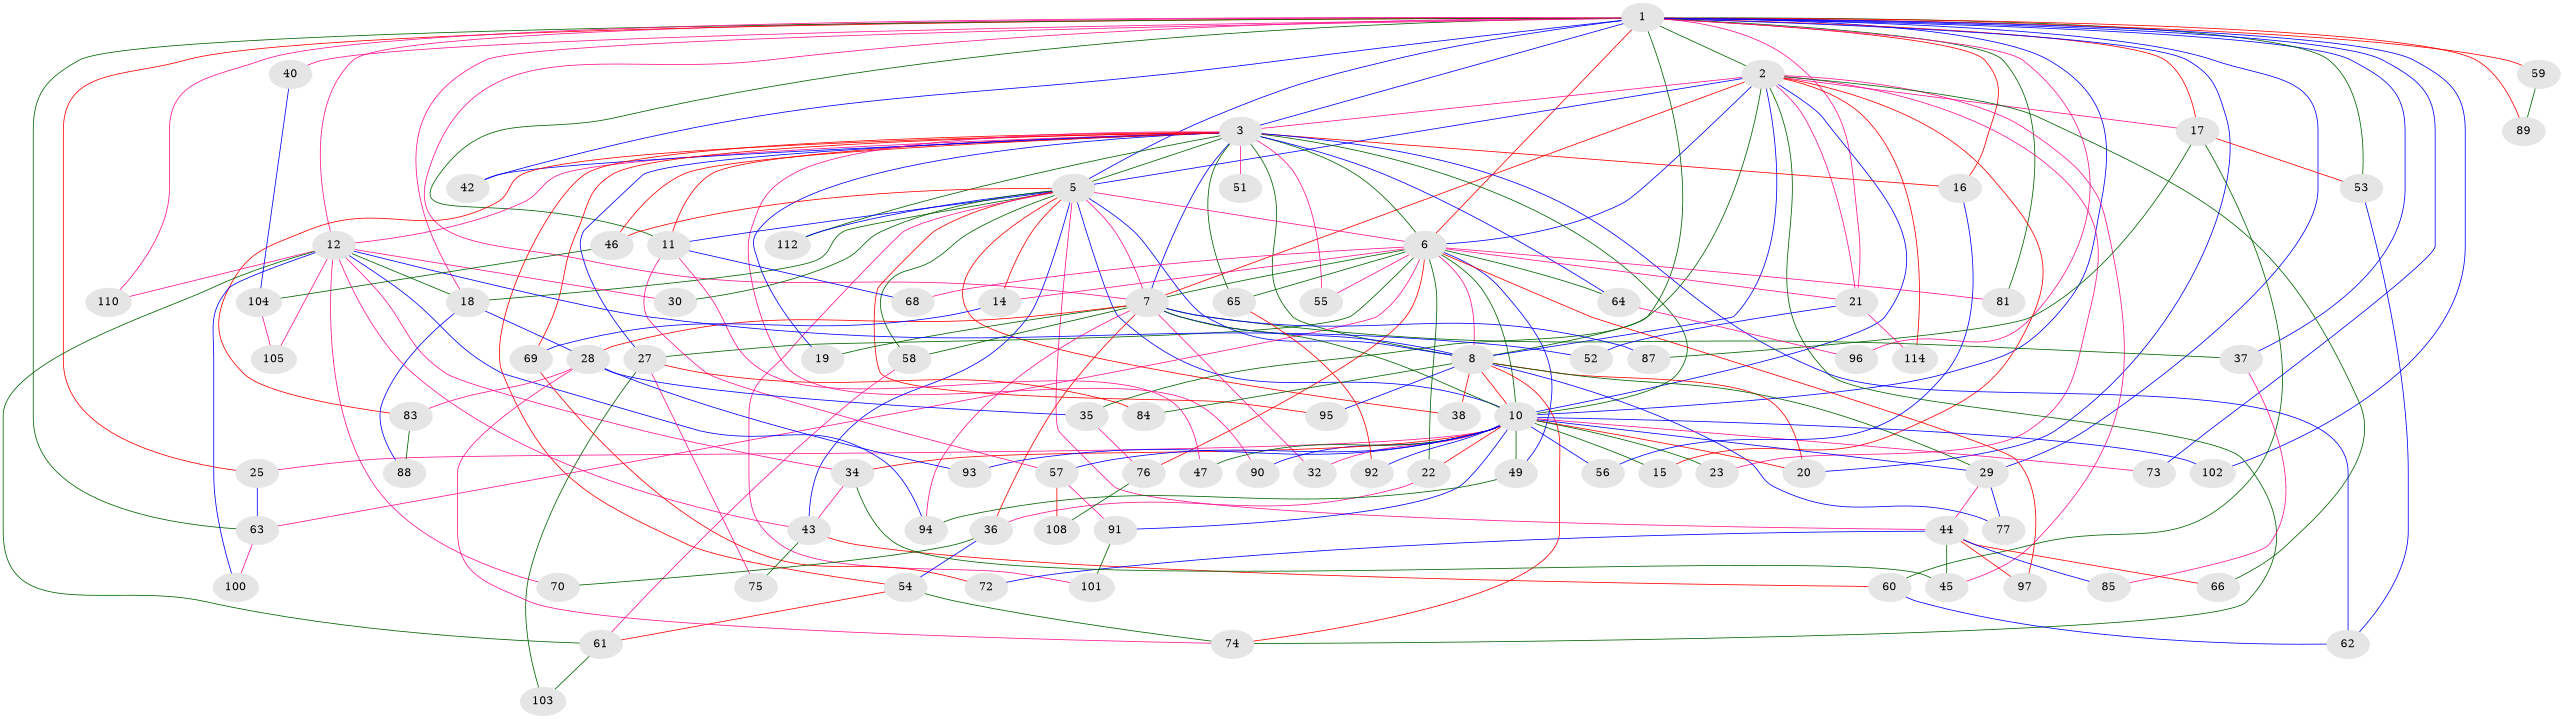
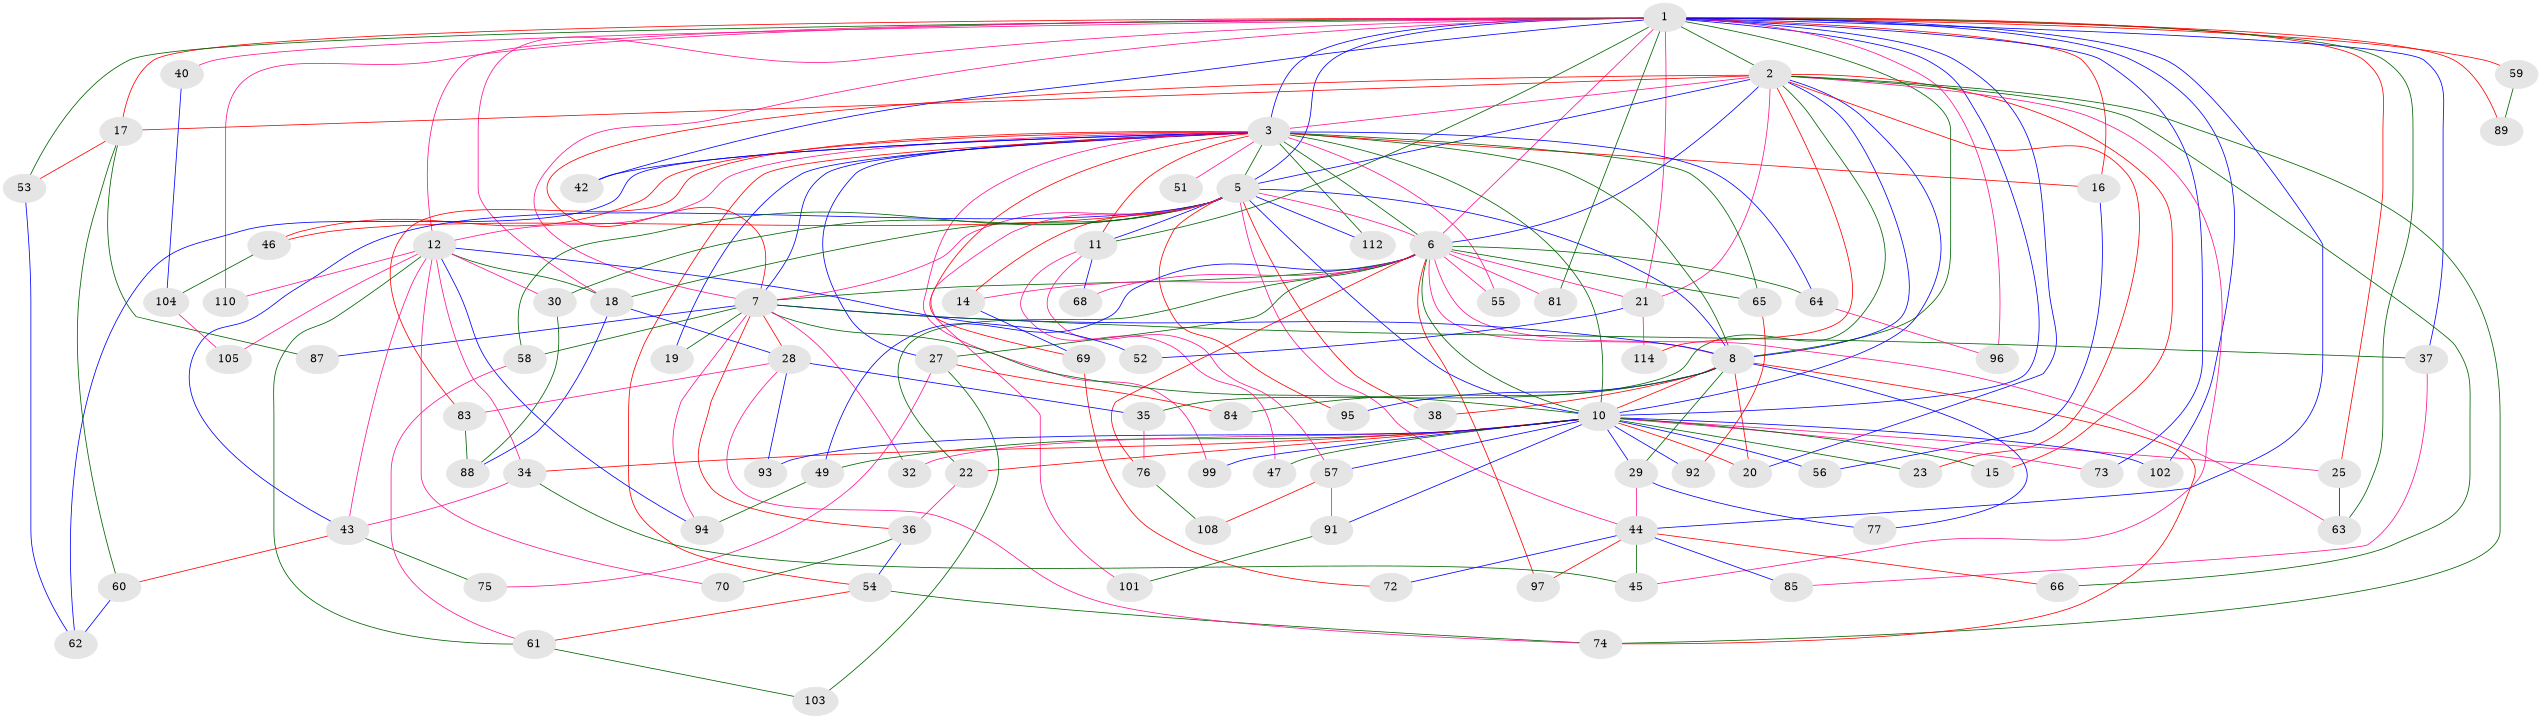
(2249, 70) -> (2323, 306)
(2039, 110) -> (825, 107)
(1534, 131) -> (1548, 131)
(2091, 306) -> (2137, 196)
none -> (542, 395)
(1258, 473) -> (1210, 473)
(236, 587) -> none
